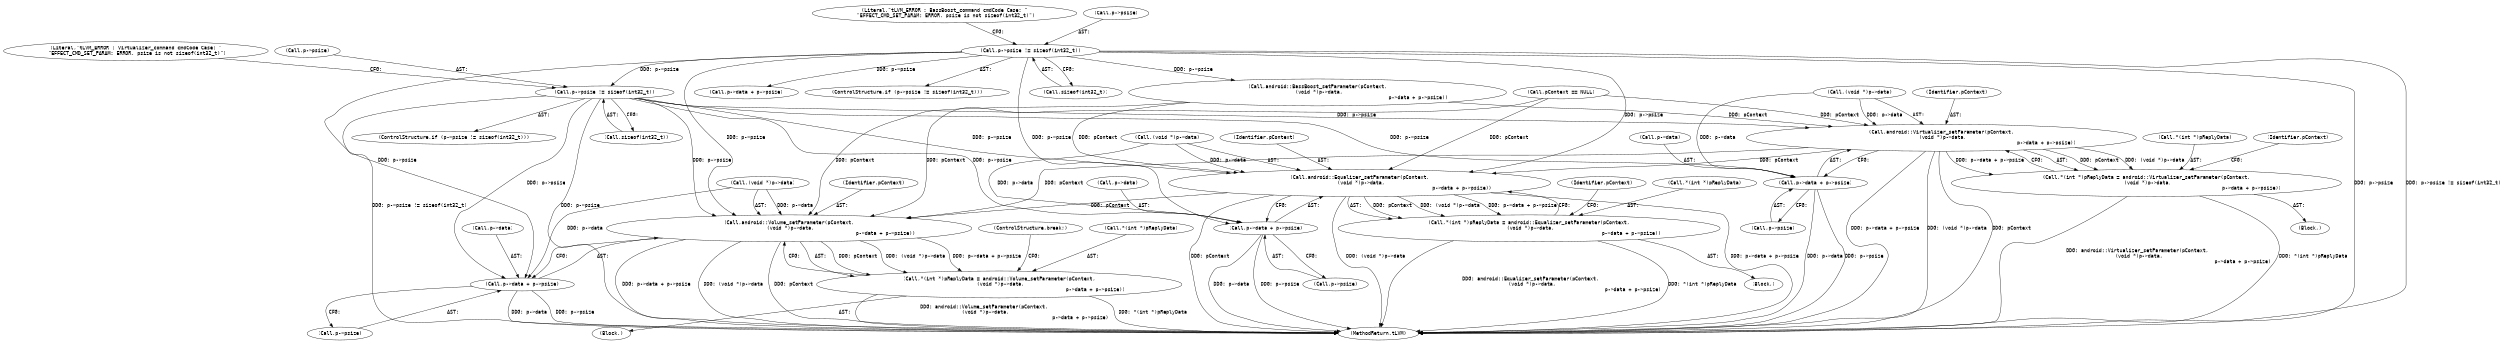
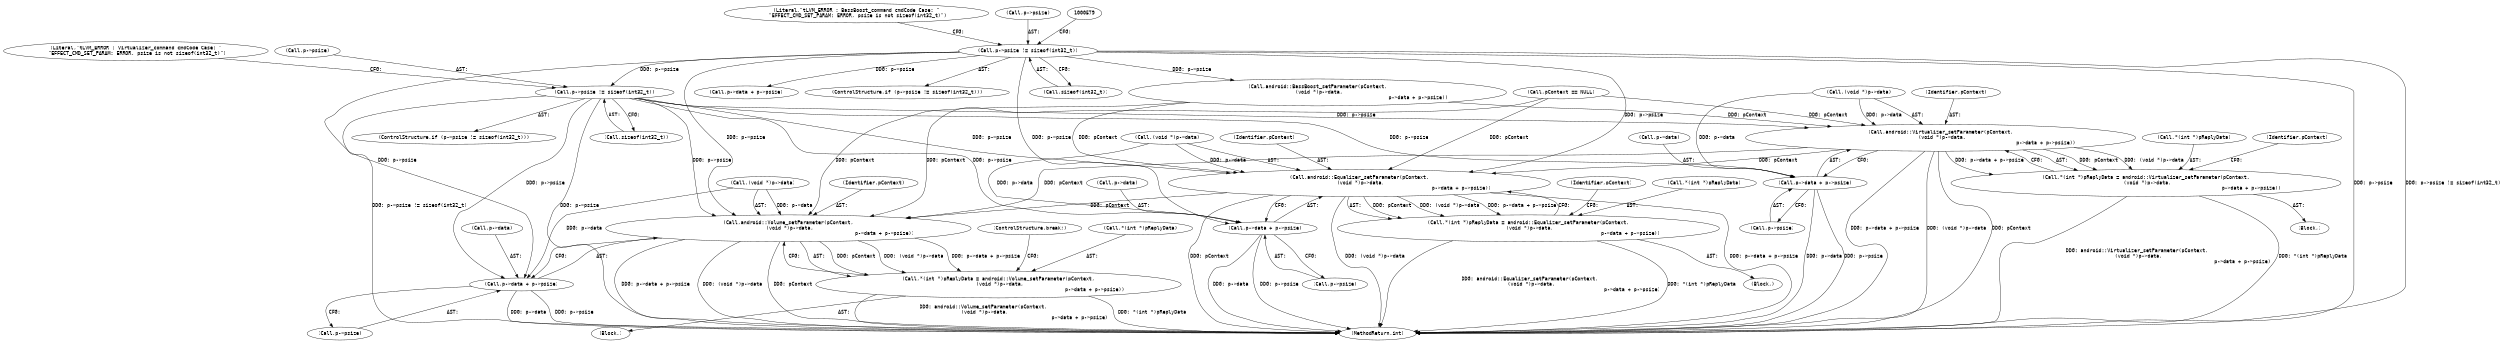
none -> (1084, 13)
(1378, 334) -> (1378, 334)
